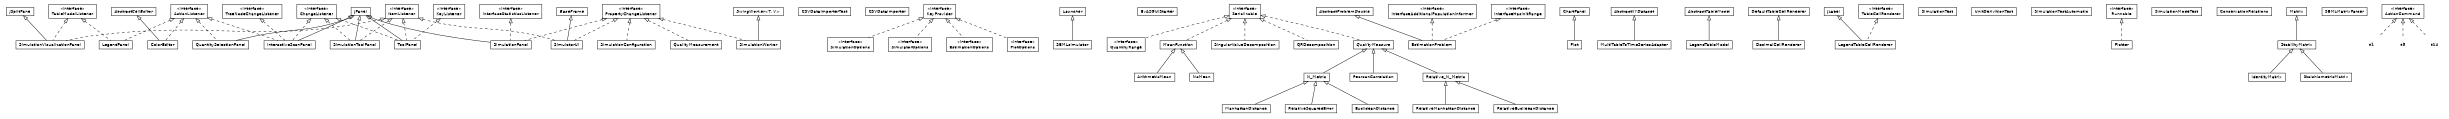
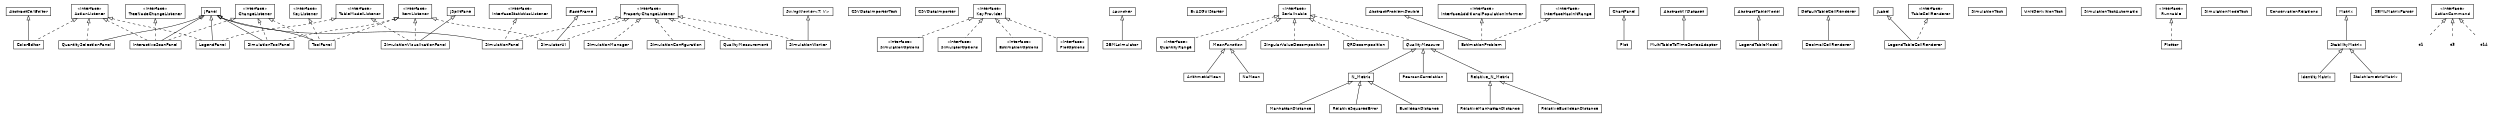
none -> (212, 30)
none -> (608, 45)
